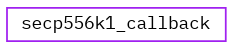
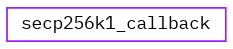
(116, 24) -> (116, 24)
